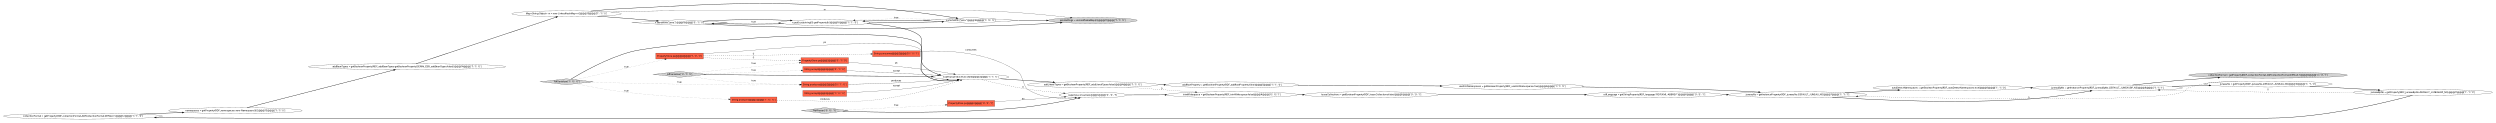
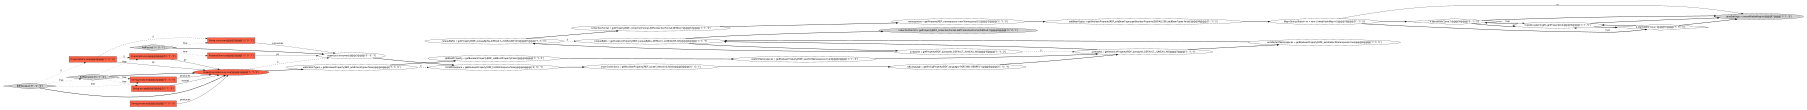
(917, 34) -> (1654, 20)
none -> (186, 45)
(626, 67) -> (61, 71)
(971, 77) -> (231, 72)
(825, 93) -> none
(652, 95) -> (61, 82)
(870, 100) -> (204, 94)
